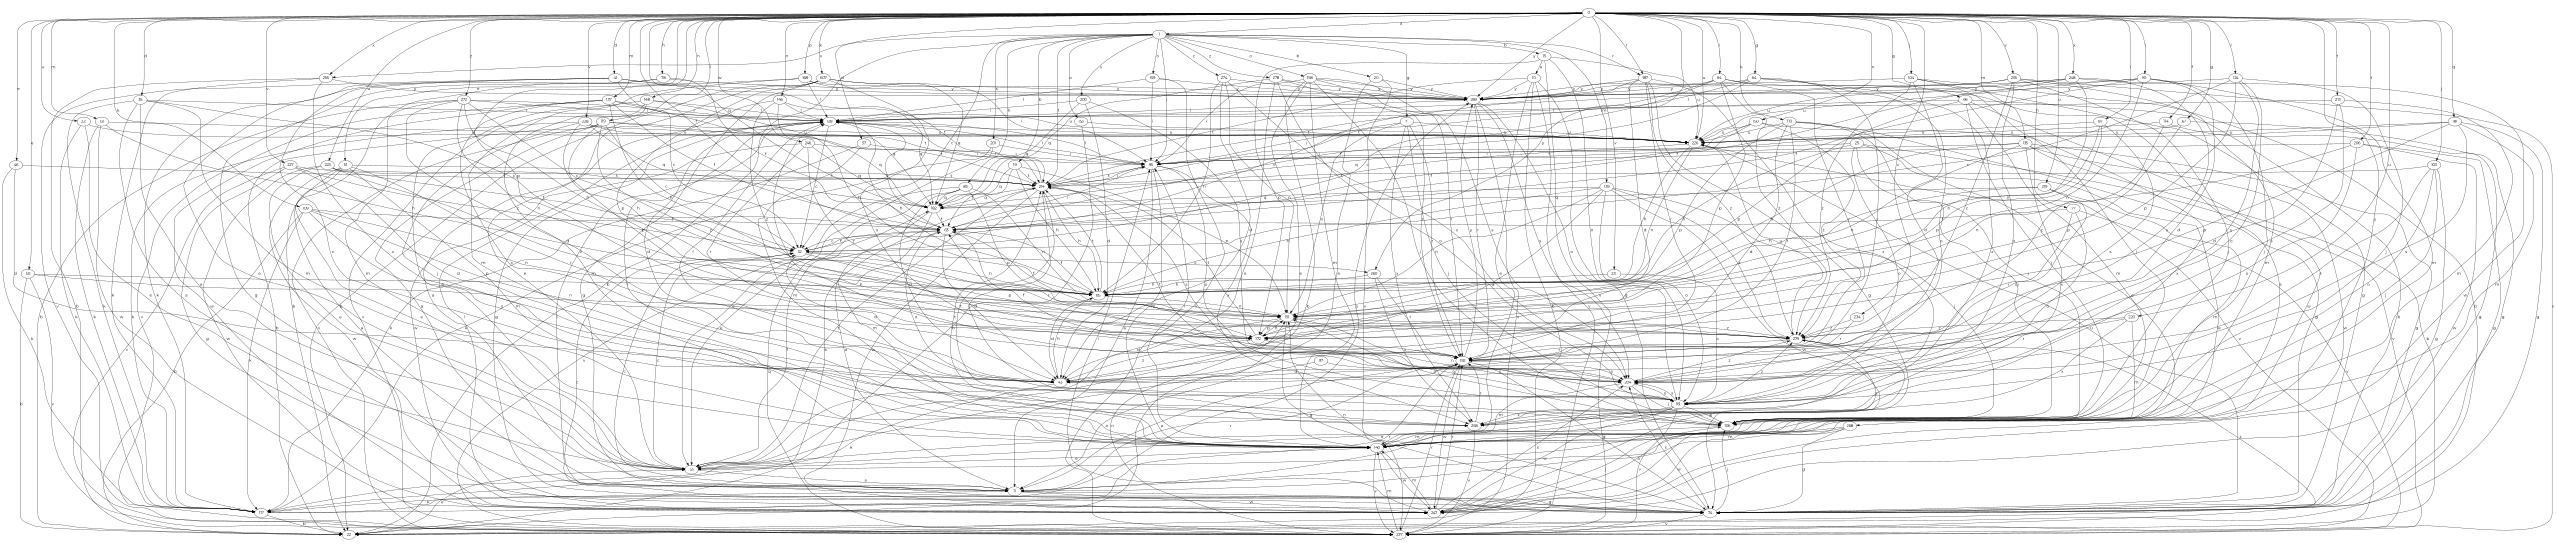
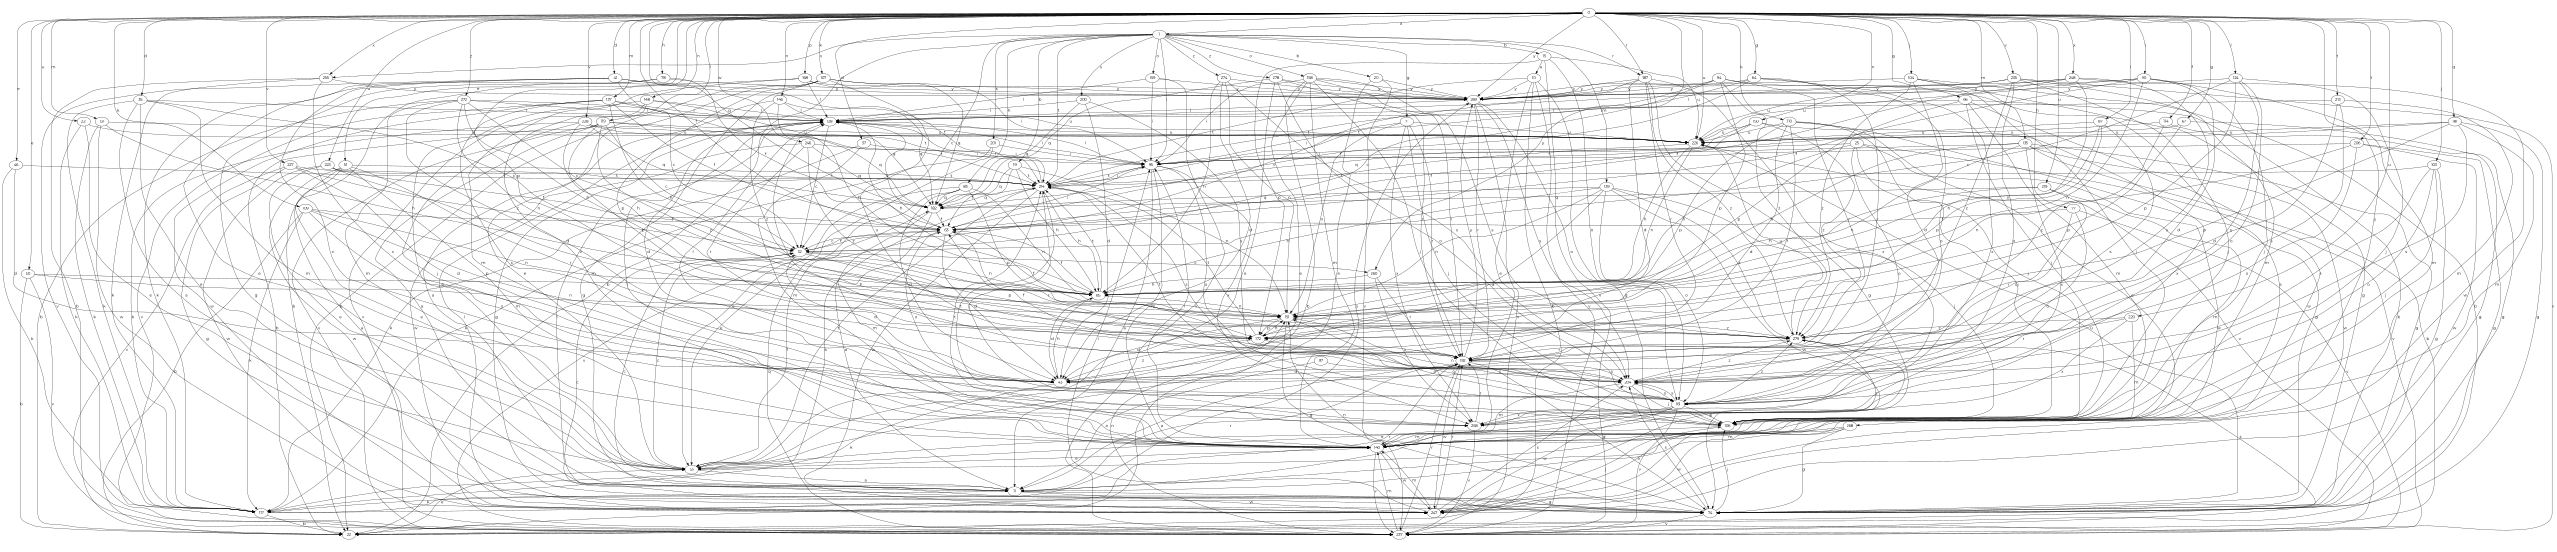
(1709, 24) -> none
(823, 78) -> (823, 78)
(1081, 122) -> none
(1614, 274) -> none
(1857, 317) -> none
